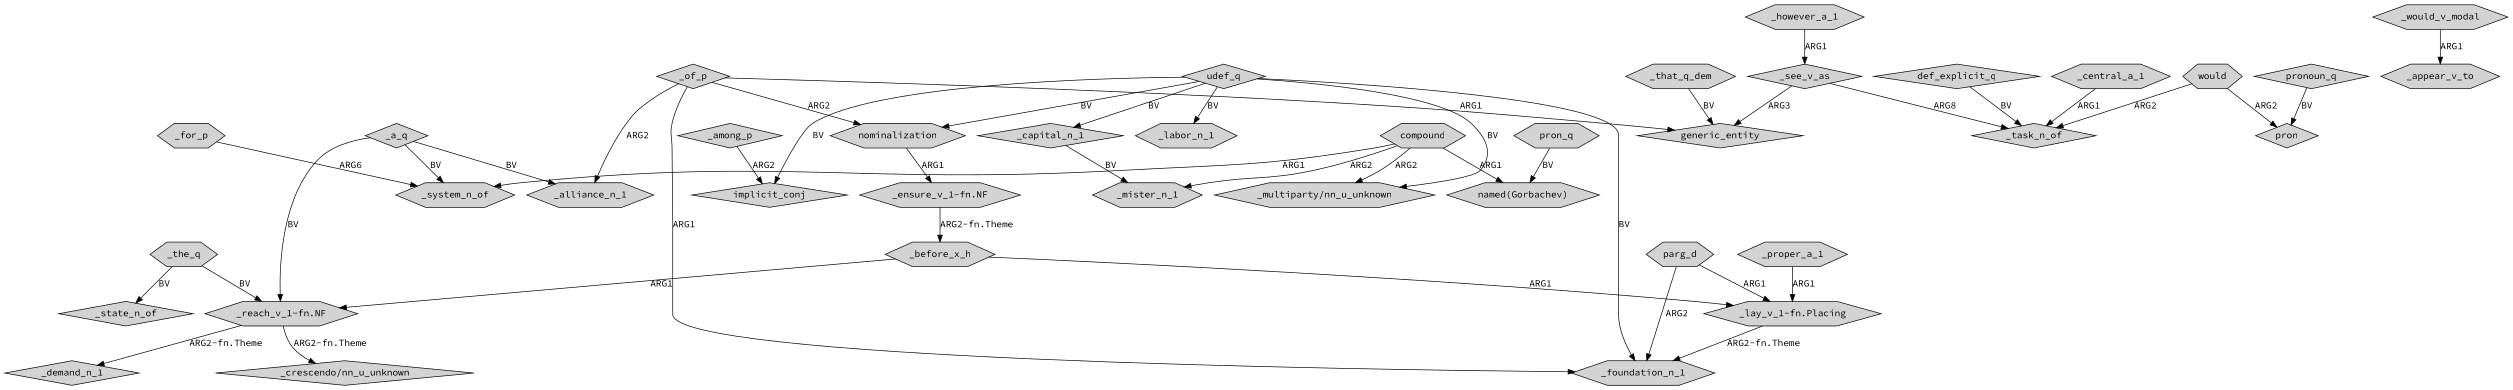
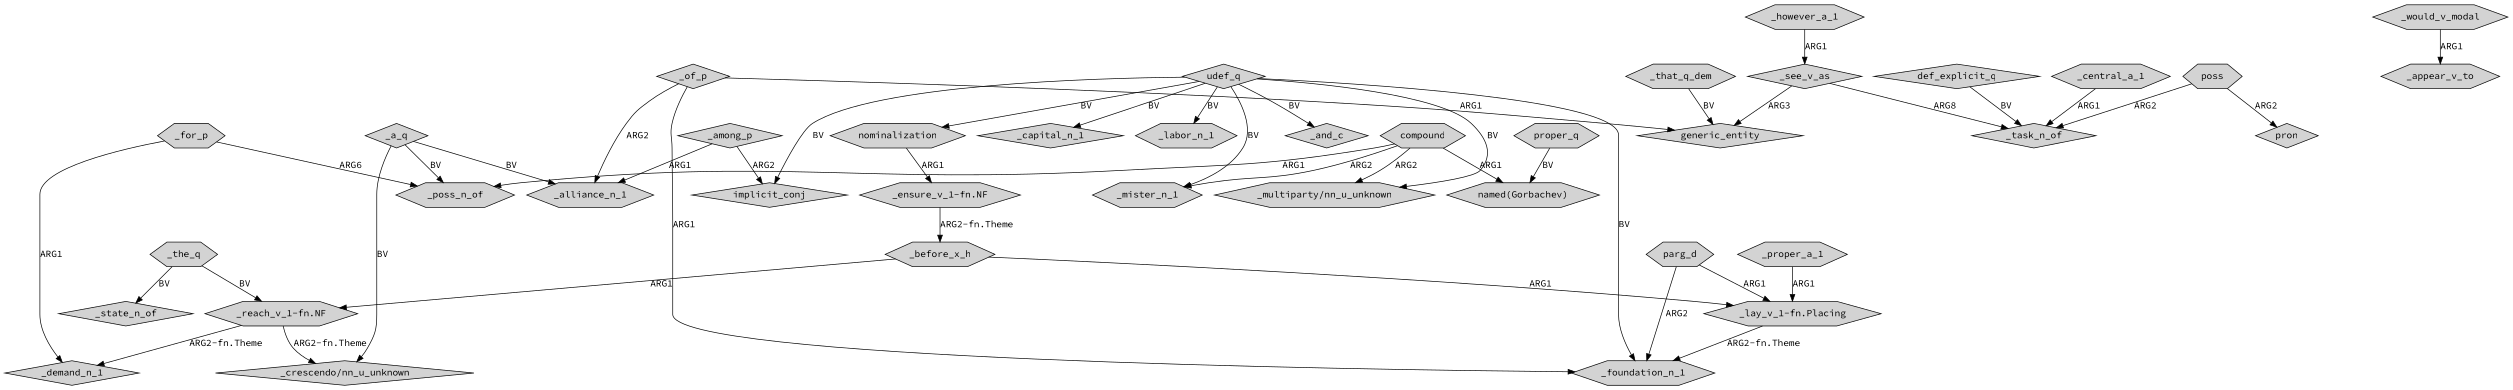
(2213, 76) -> (2213, 76)
(2311, 76) -> none
(783, 103) -> none
none -> (1327, 136)
(1557, 136) -> (1557, 136)
(1094, 162) -> (1243, 148)
none -> (666, 163)
(455, 195) -> (455, 195)
(295, 196) -> (377, 252)
none -> (40, 208)
